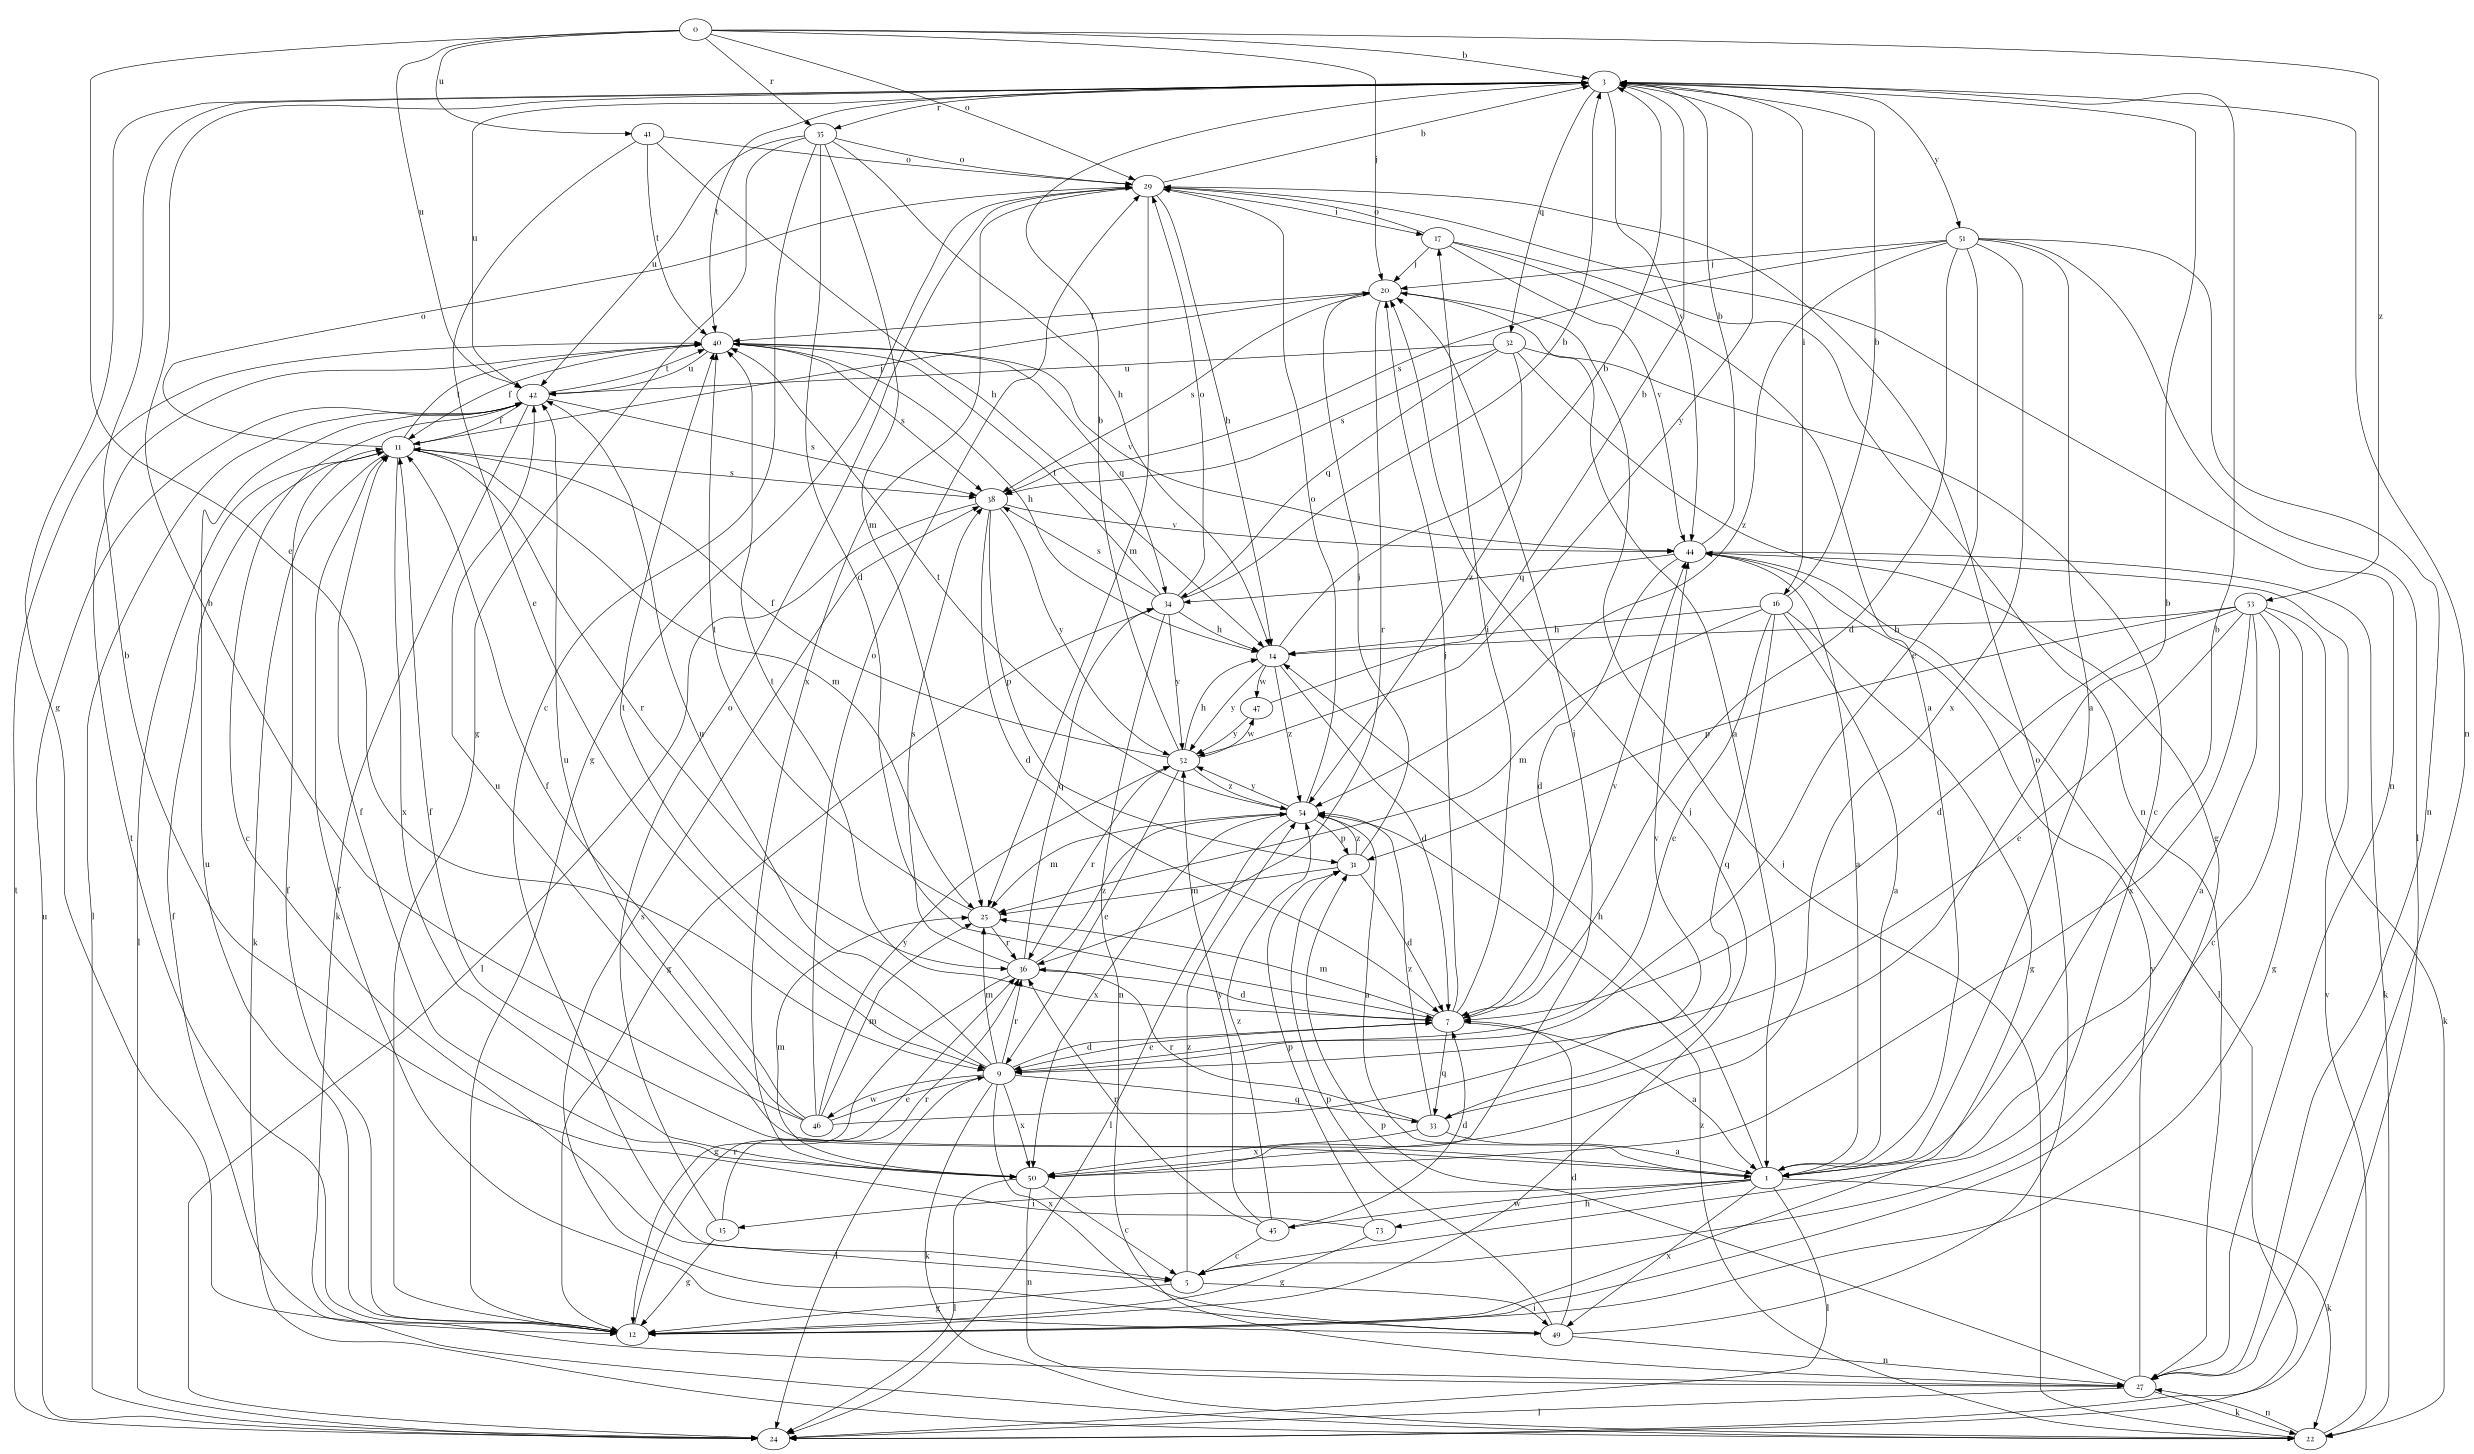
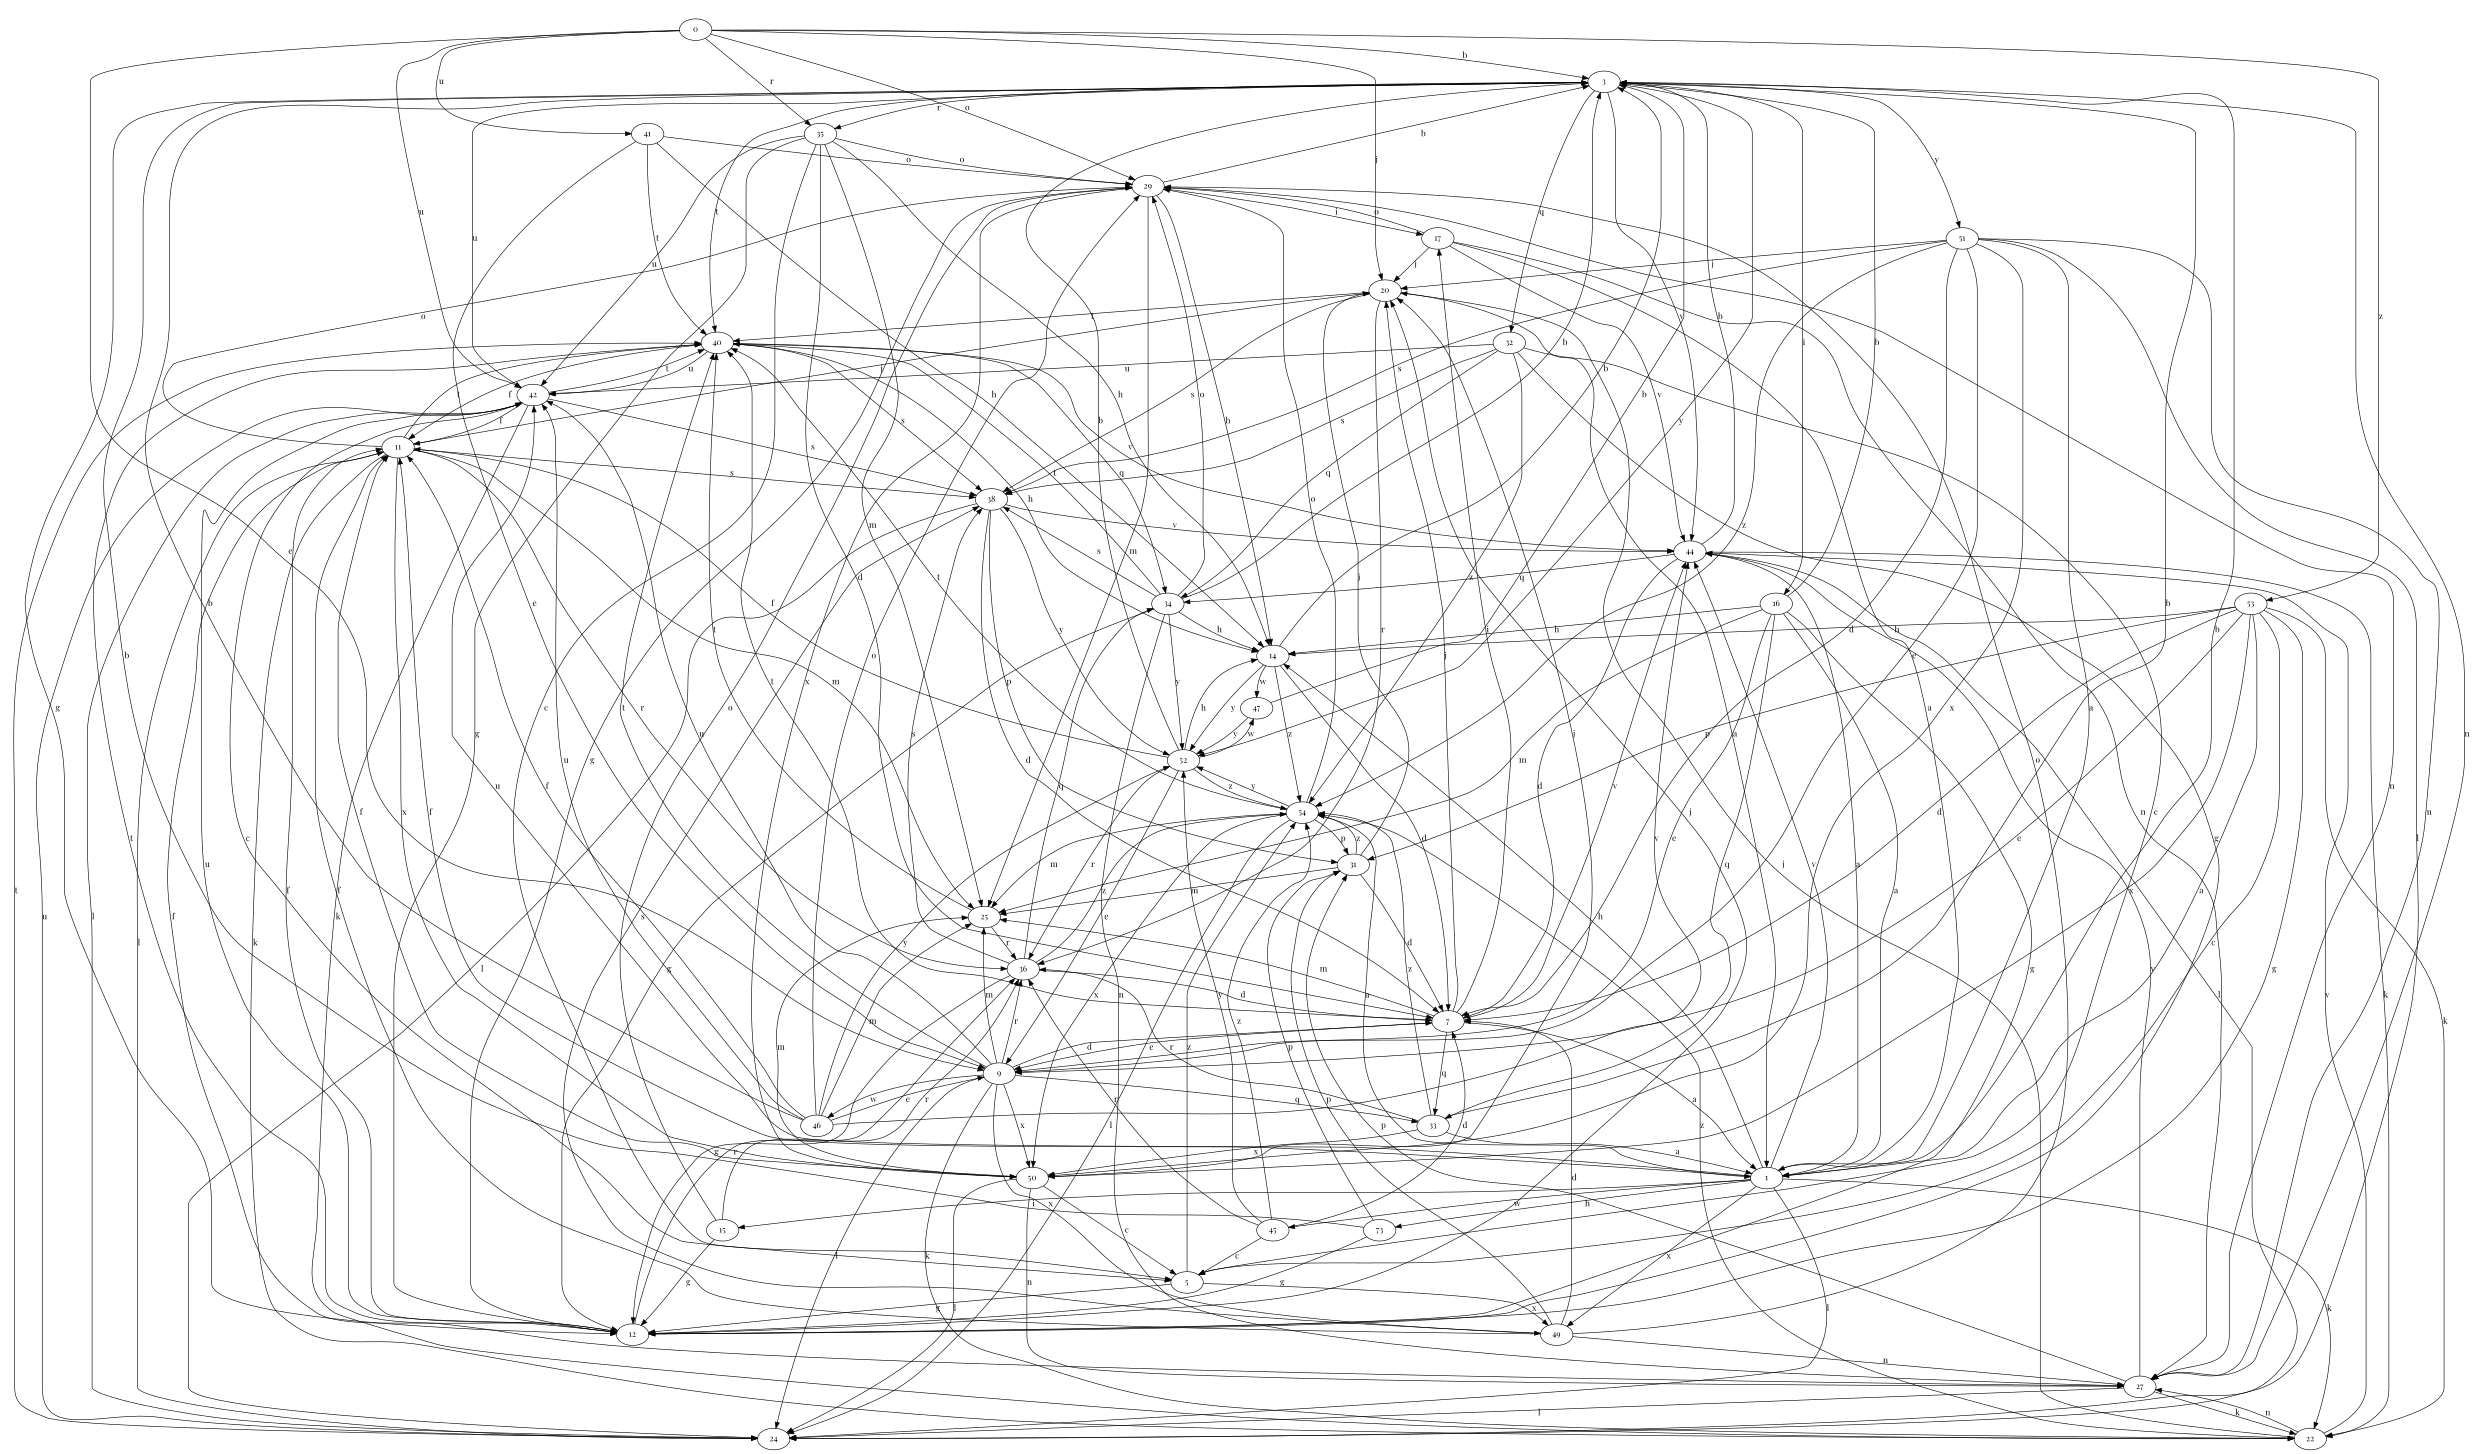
none -> (1808, 863)
(1535, 1309) -> (1535, 1309)
